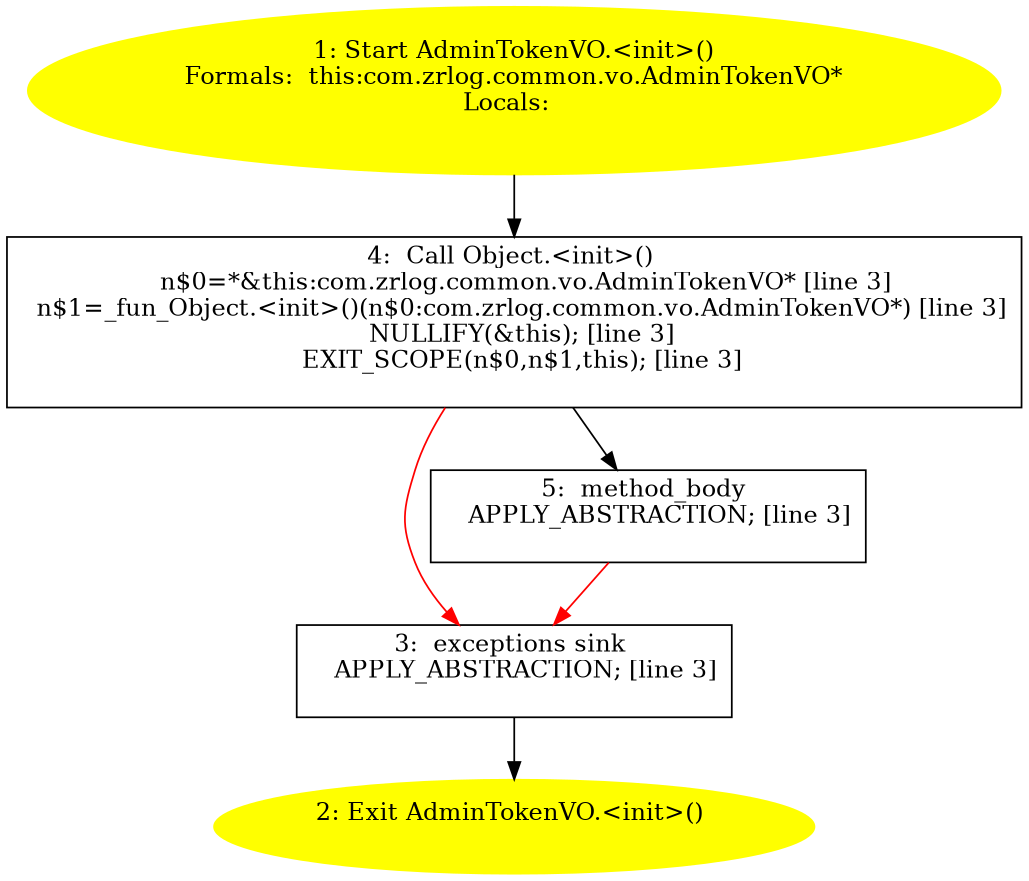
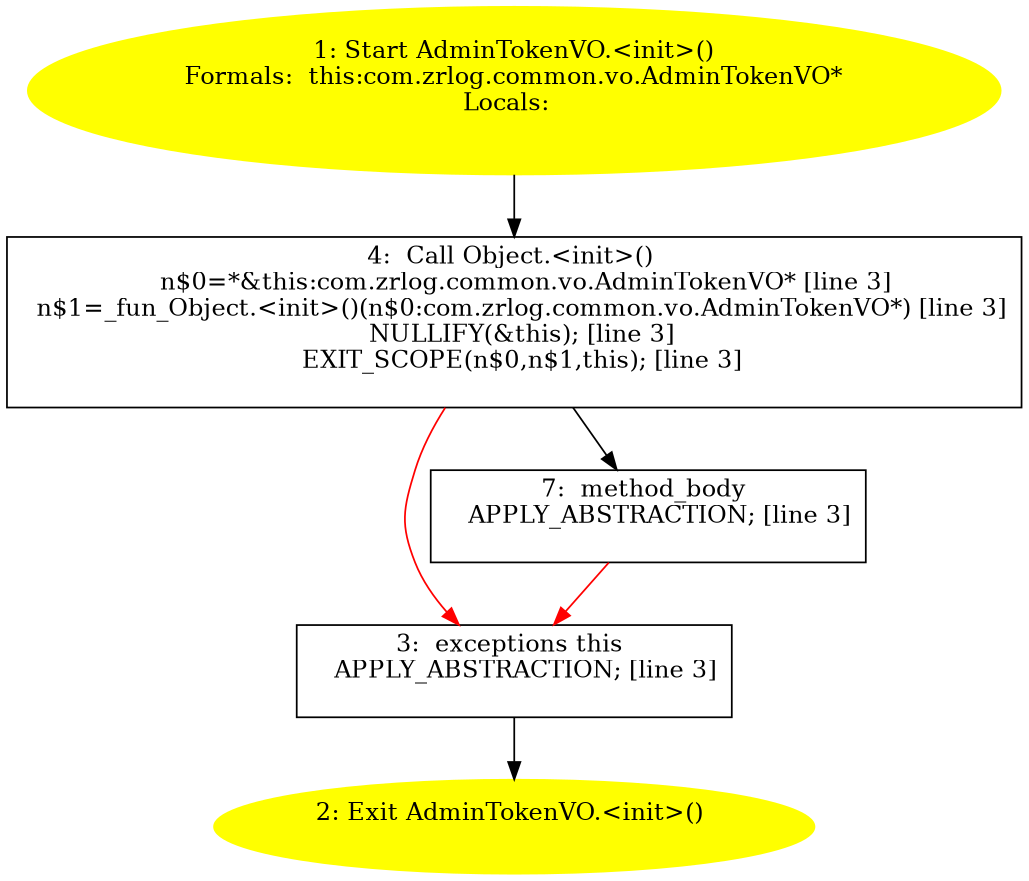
(648, 516) -> (648, 516)
(514, 671) -> (514, 671)
